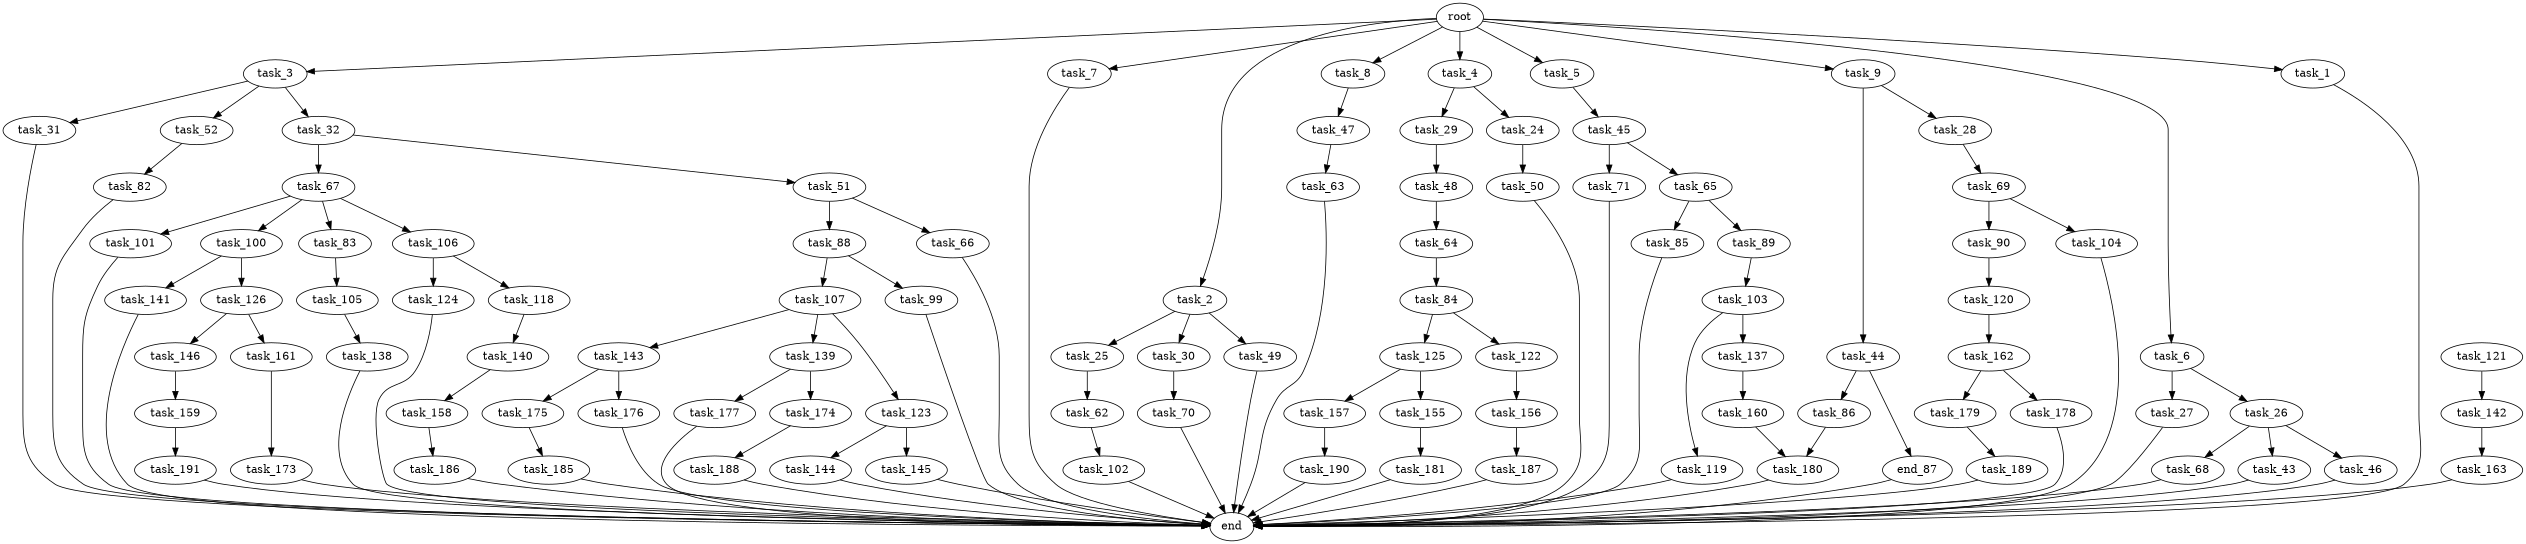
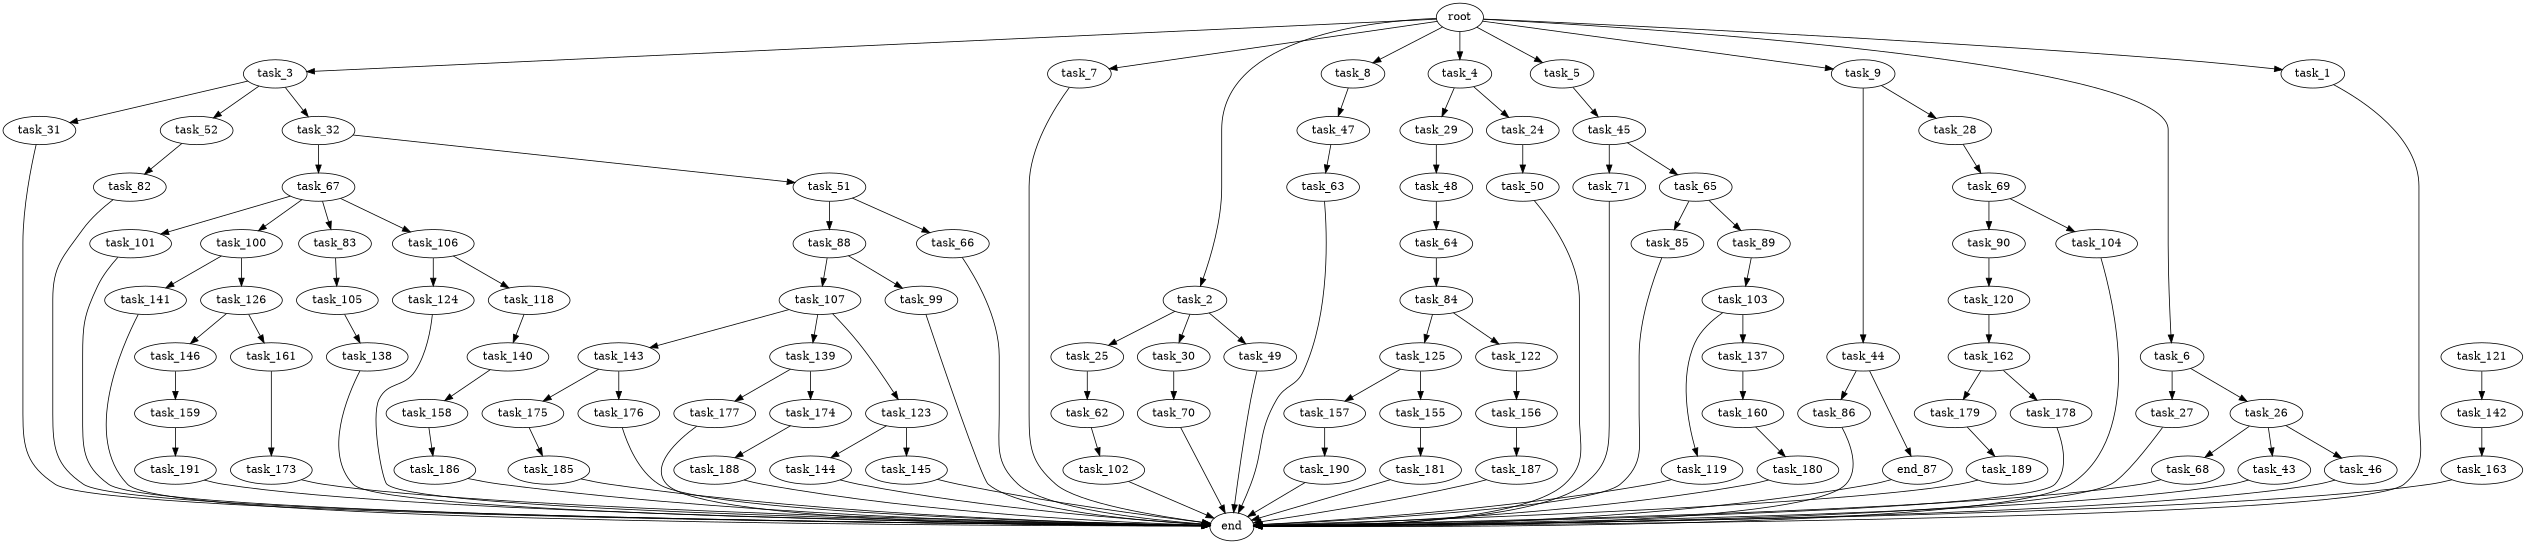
(1818, 438) -> (1586, 522)
